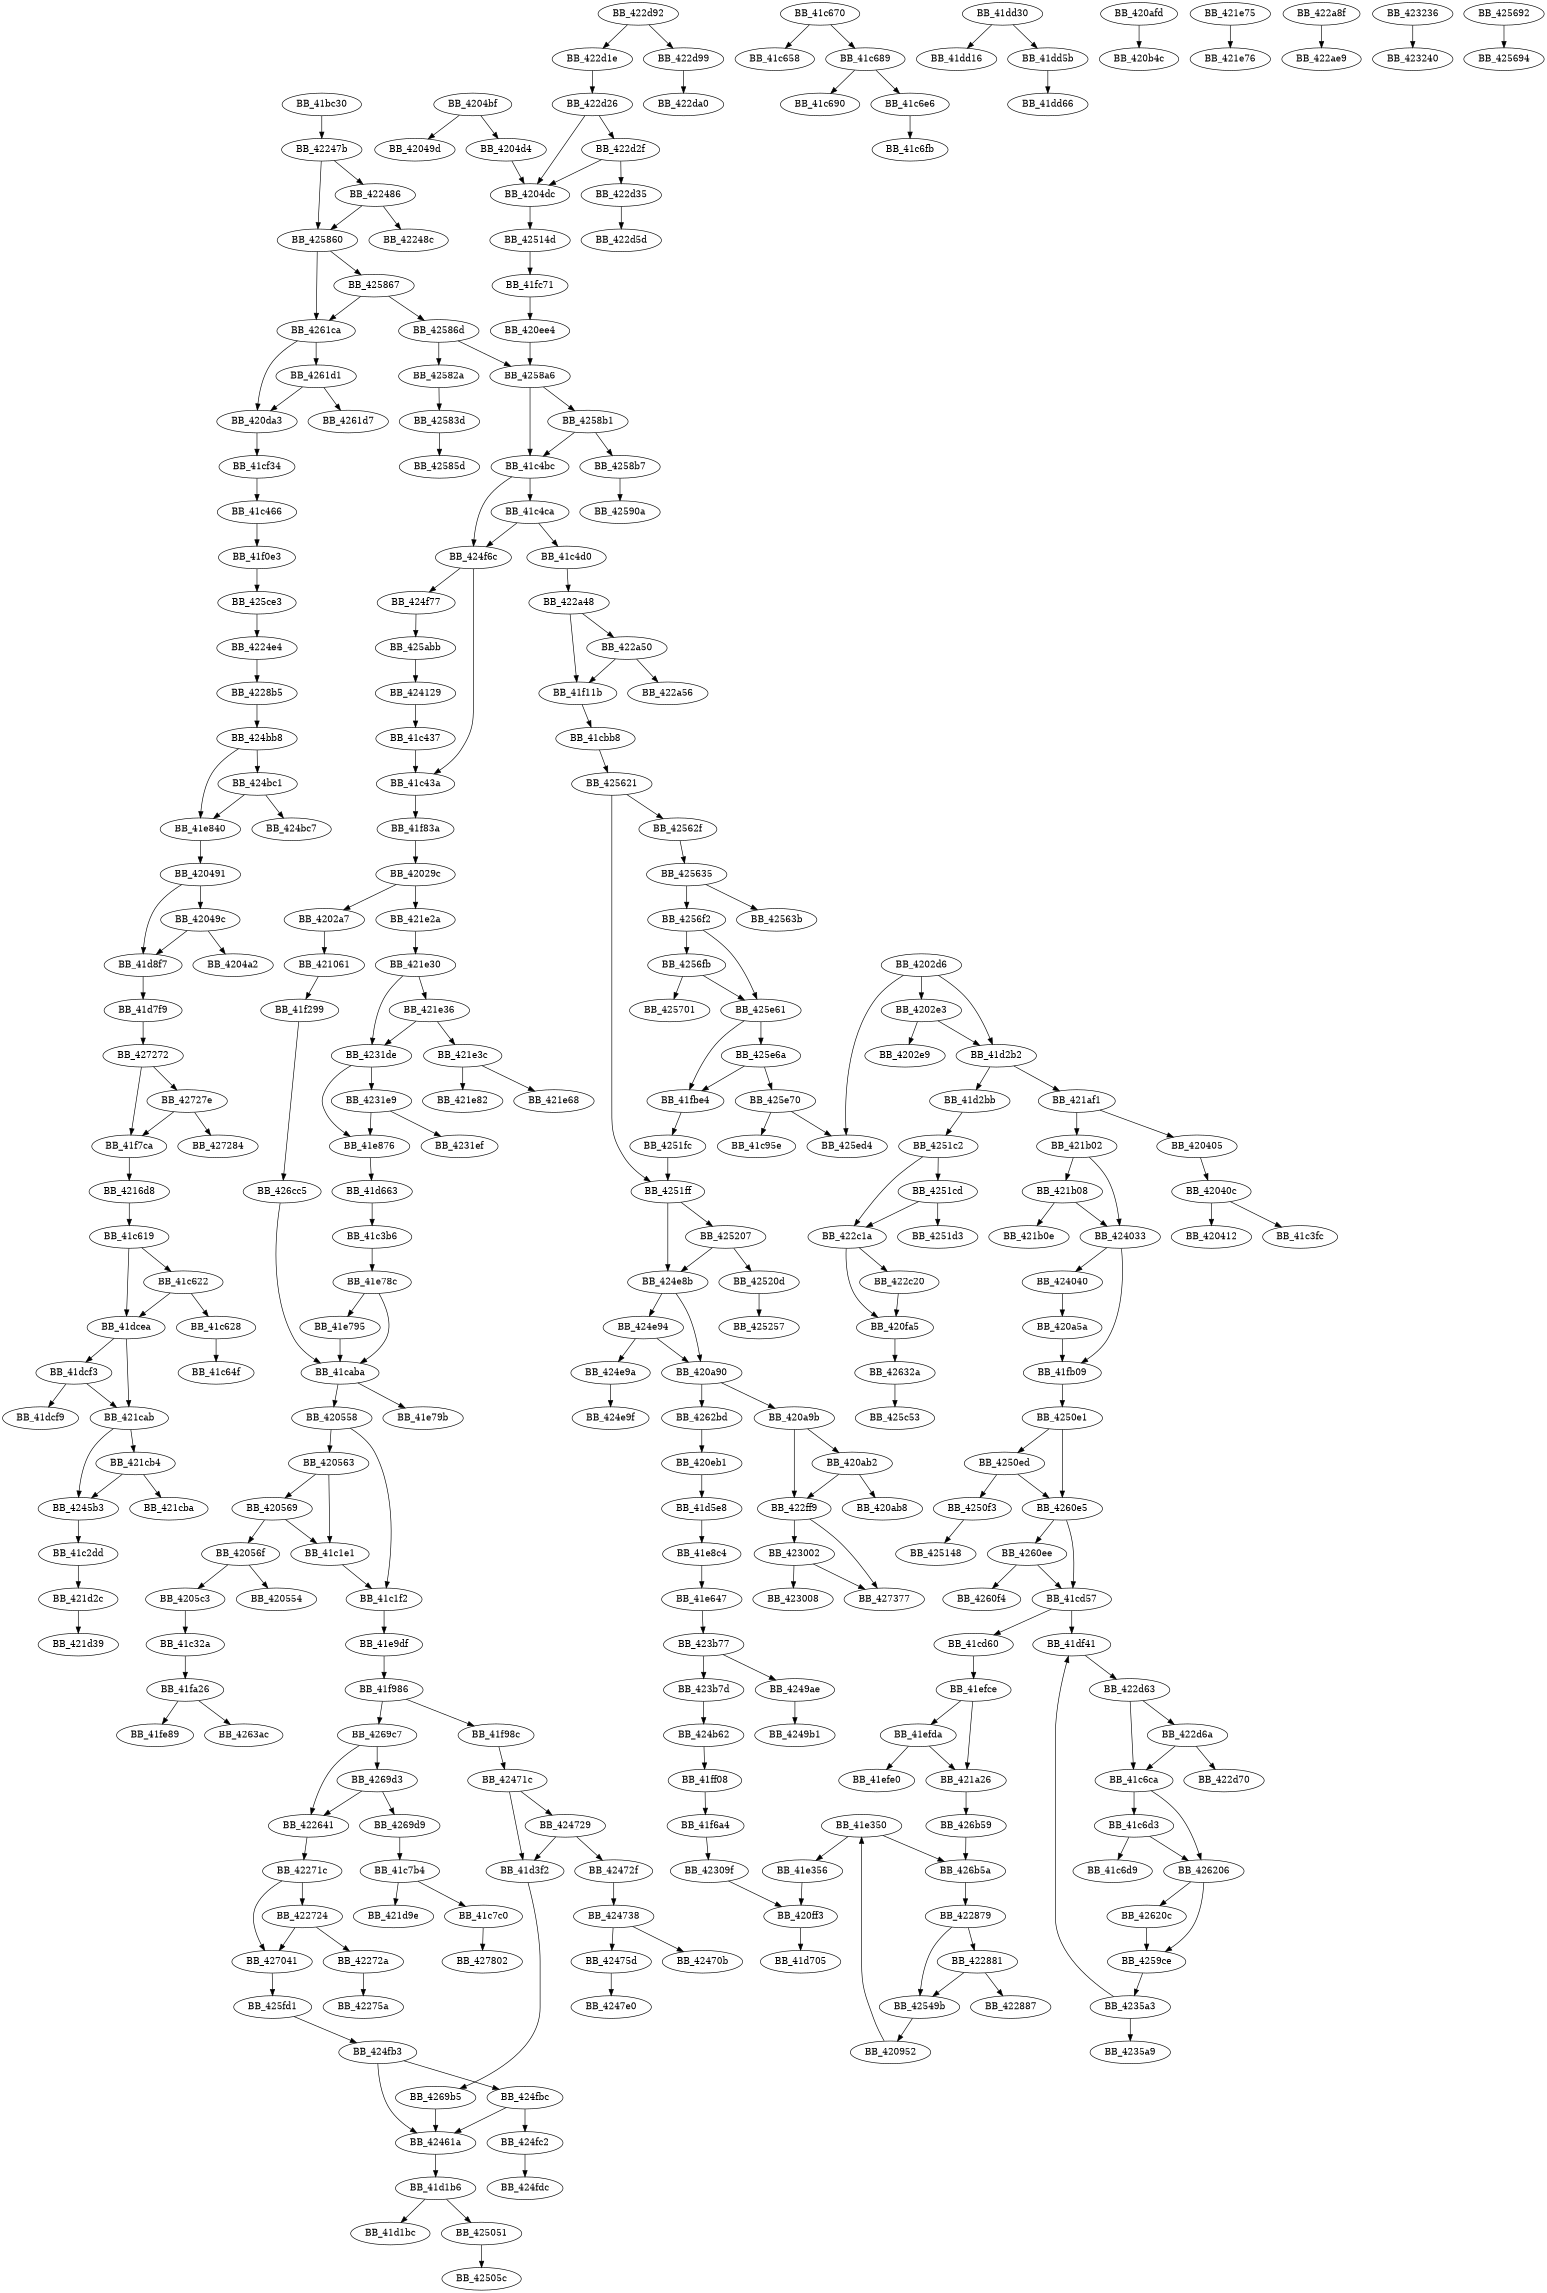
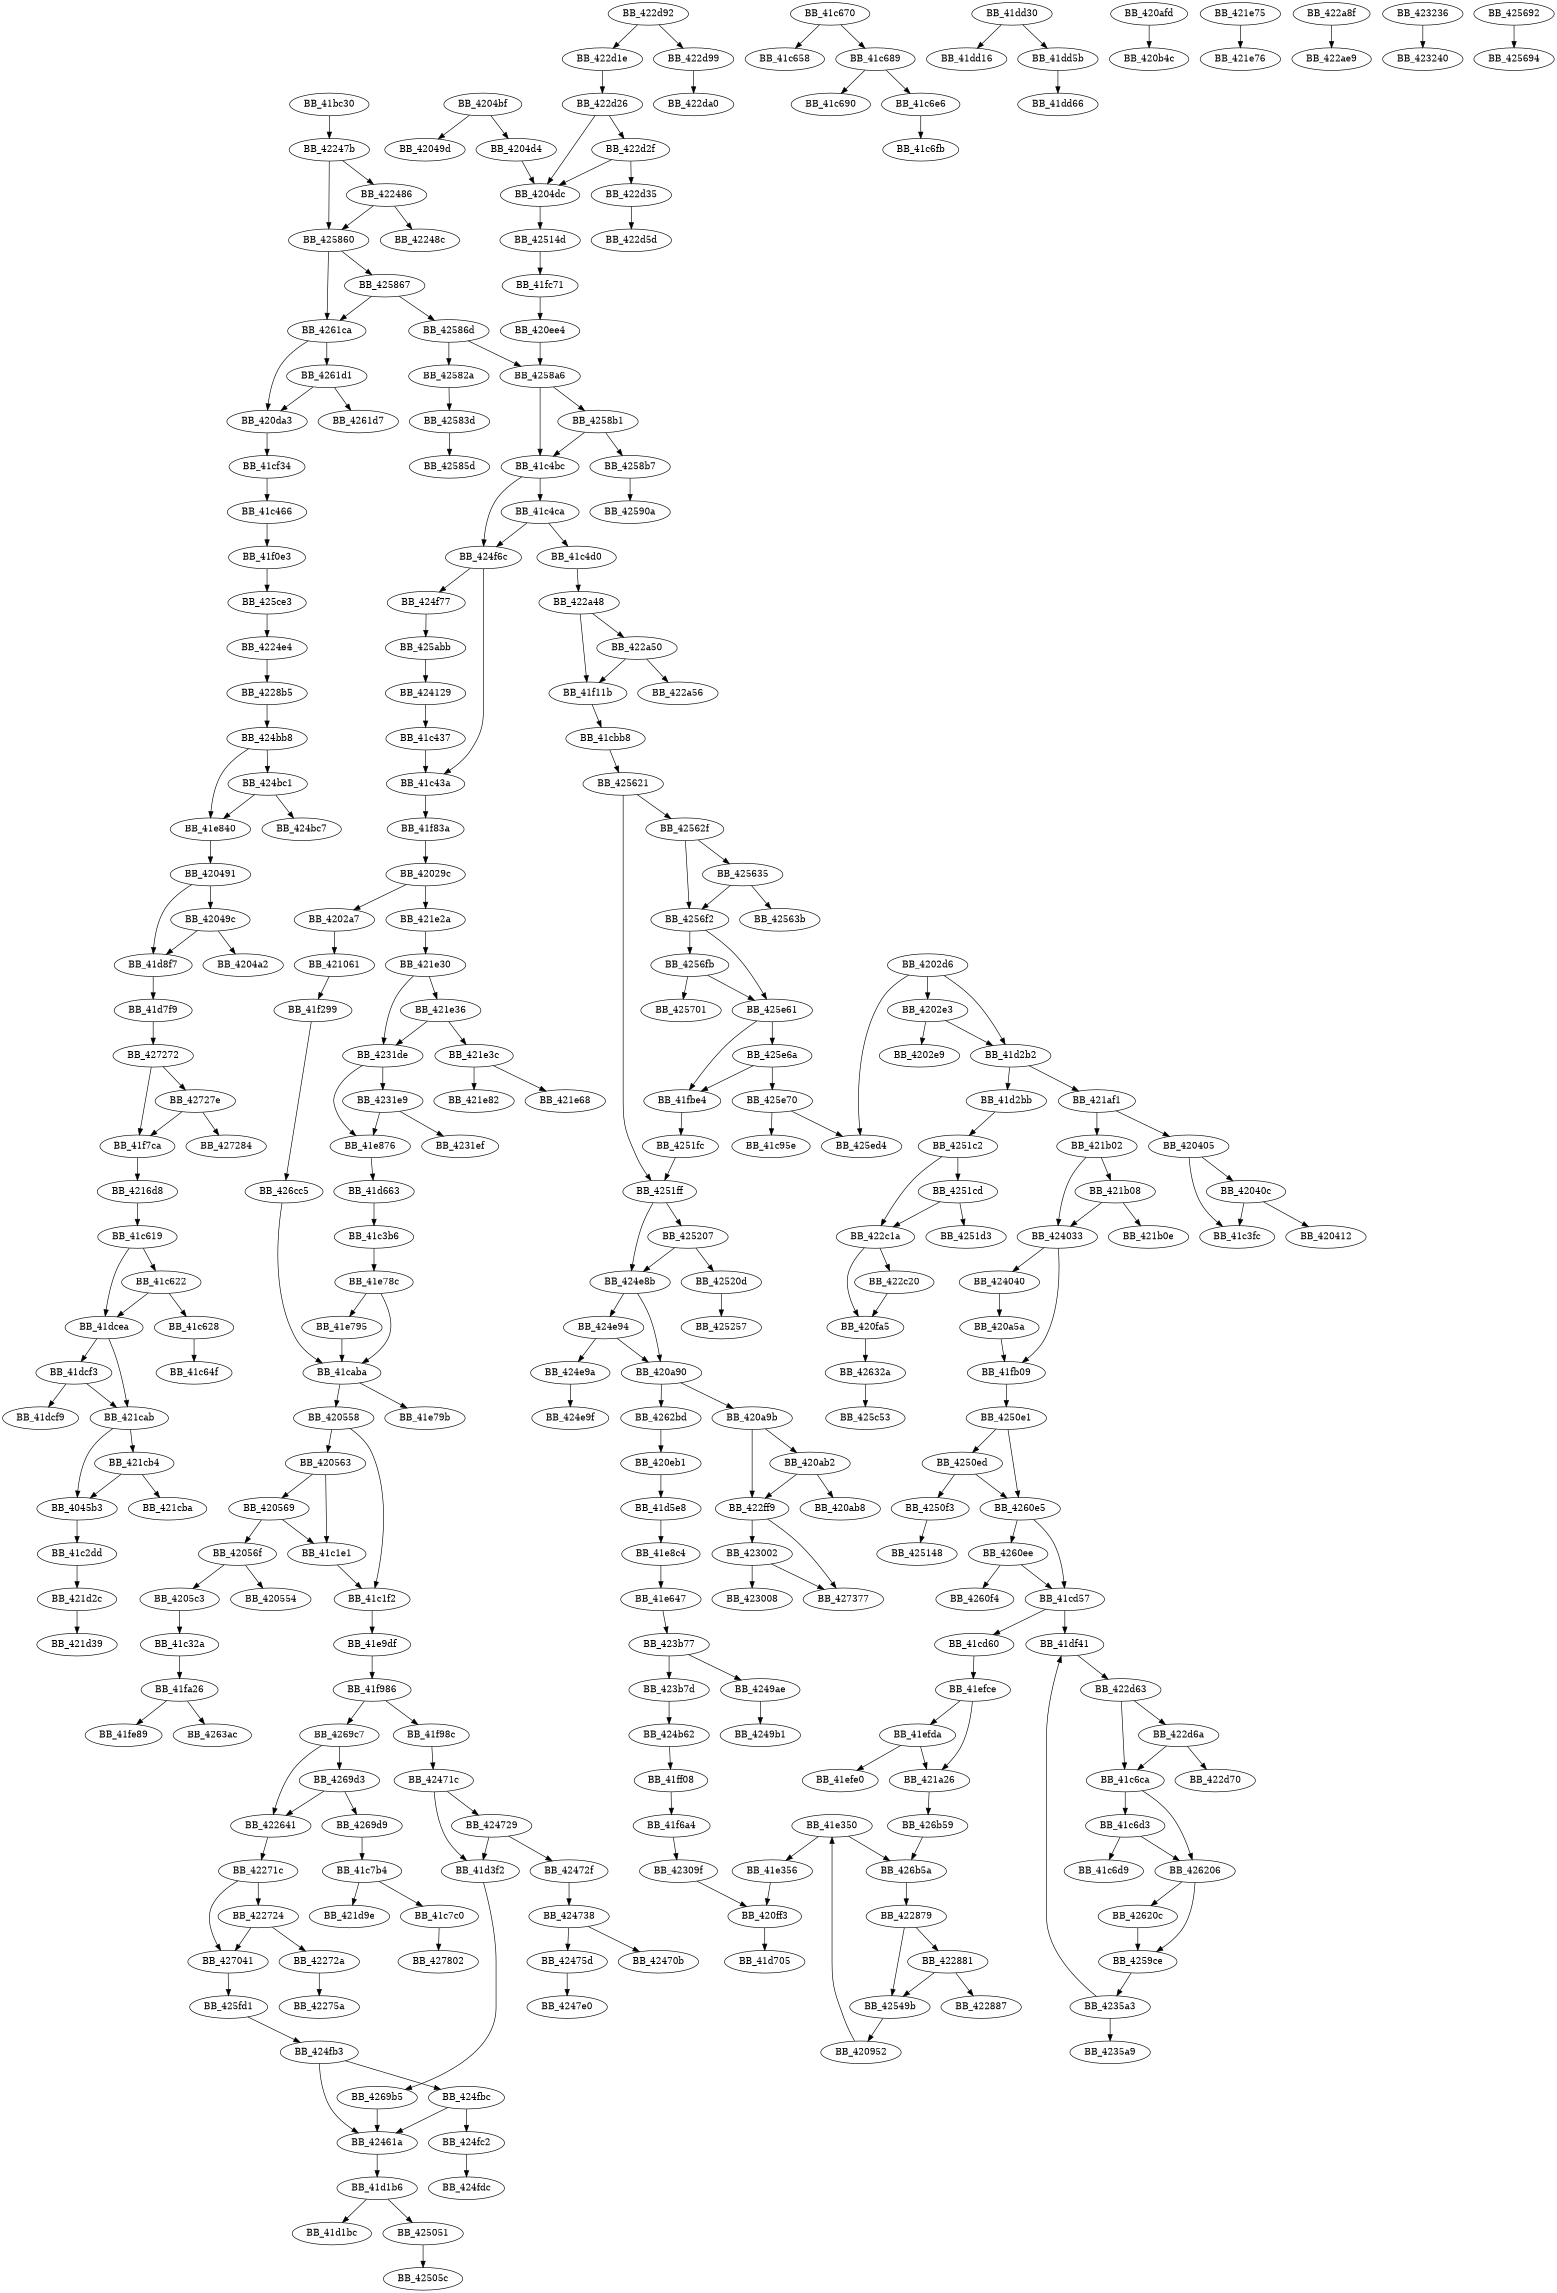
none -> (687, 871)
none -> (1196, 1193)
(78, 1509) -> (77, 1509)
